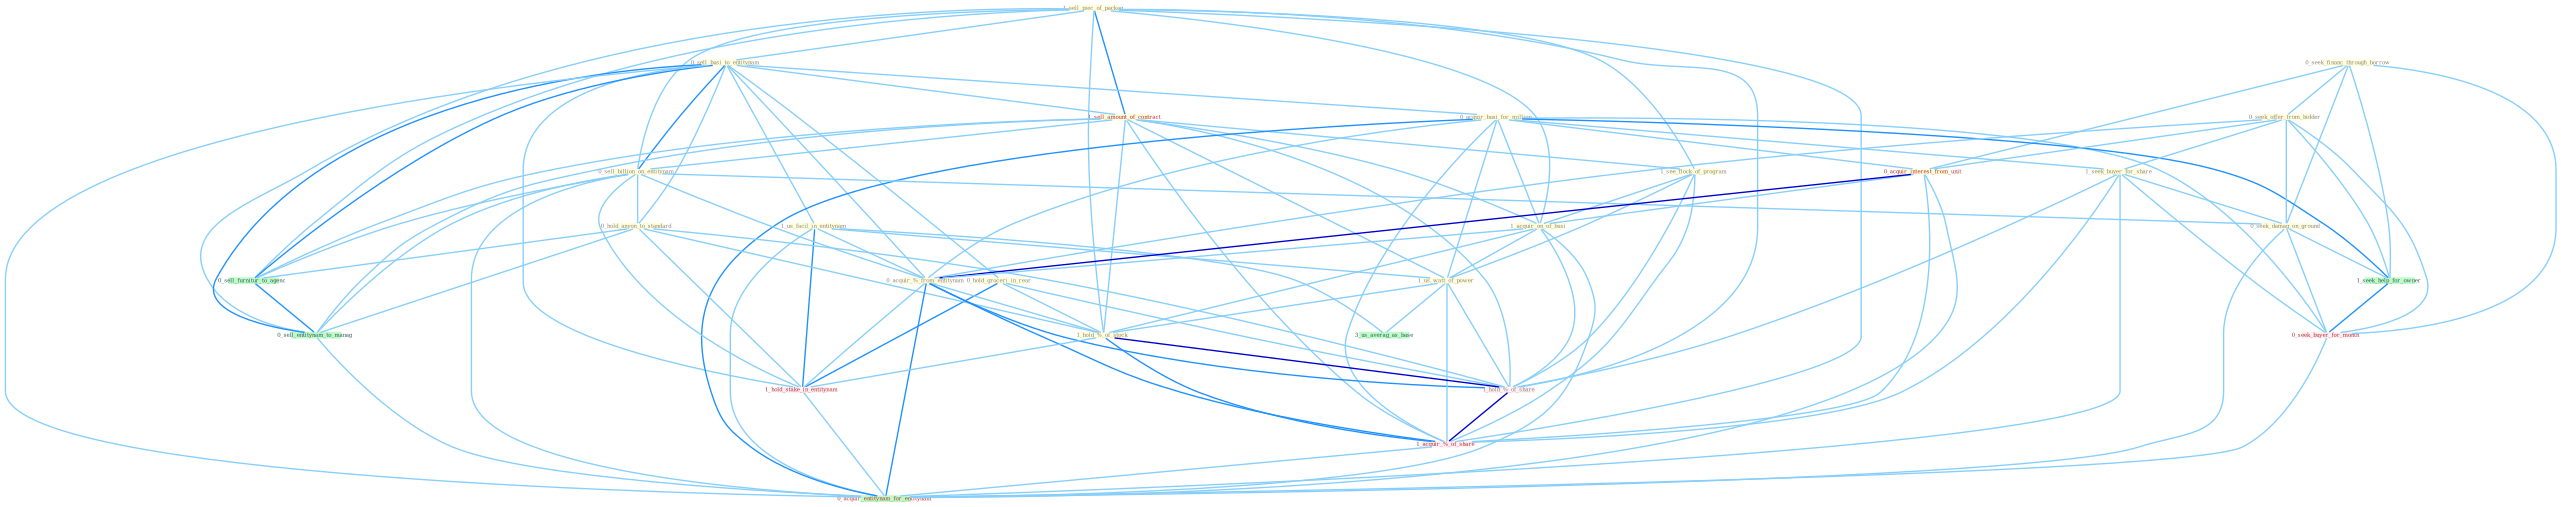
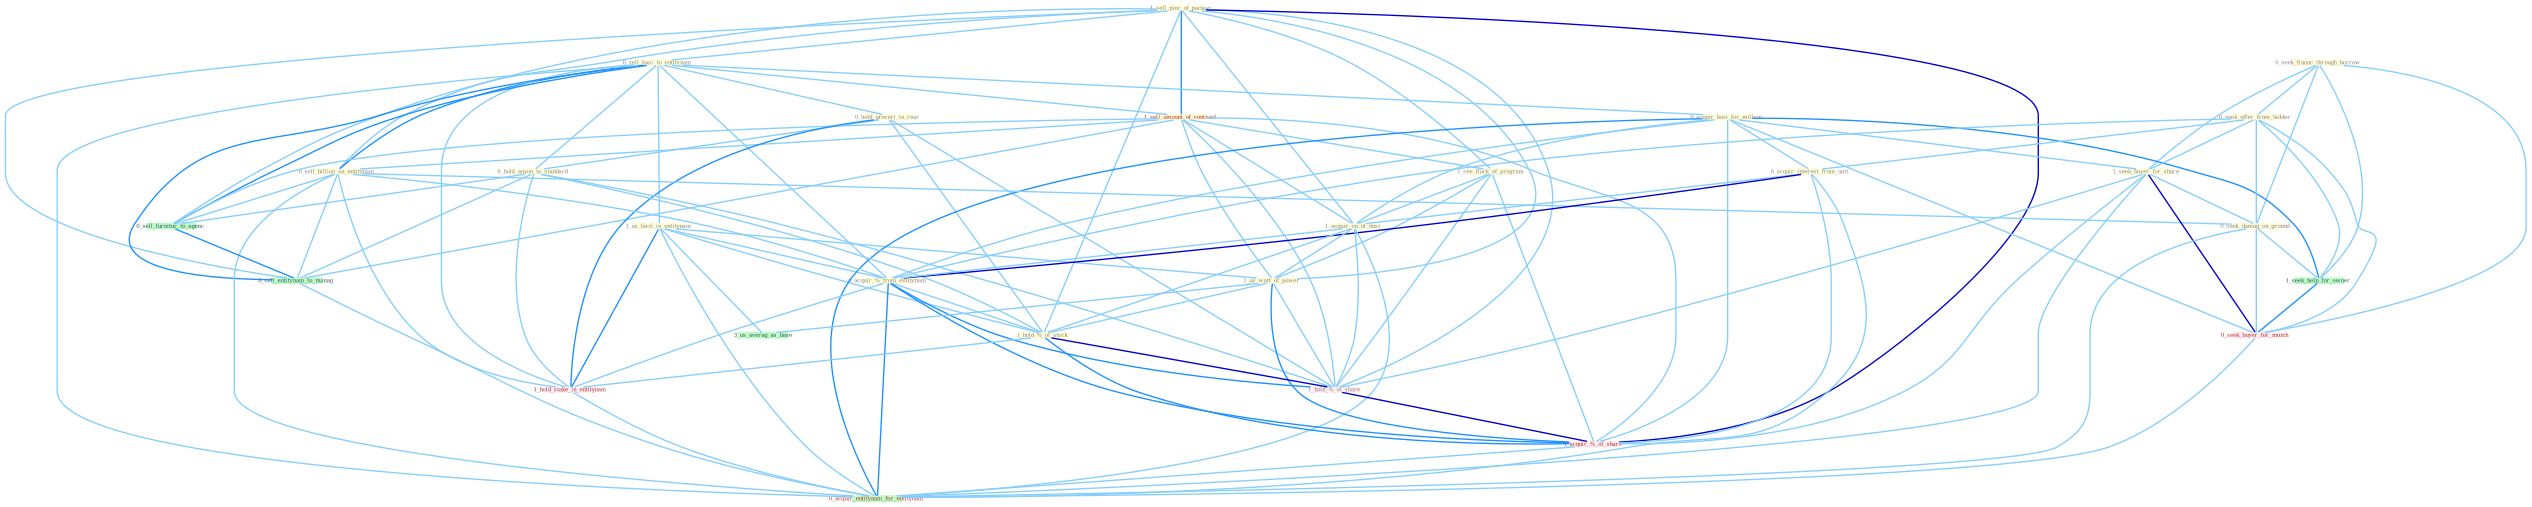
(1815, 83) -> (1921, 62)
(2136, 117) -> (2227, 110)
(1924, 172) -> (1811, 172)
(638, 199) -> (711, 144)
(1468, 211) -> (1505, 135)
(1115, 226) -> (841, 280)
(2221, 256) -> (2202, 254)
(1447, 363) -> (1374, 421)
